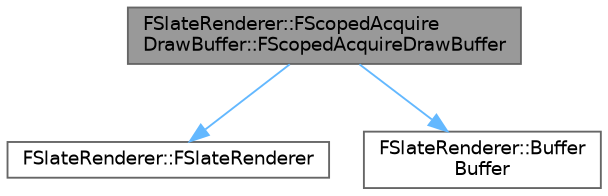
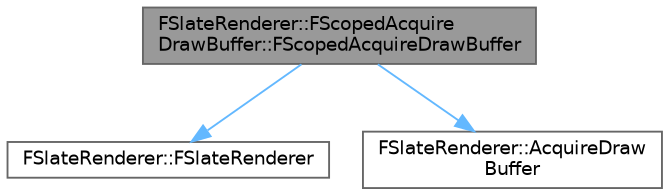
(482, 160) -> (512, 160)
